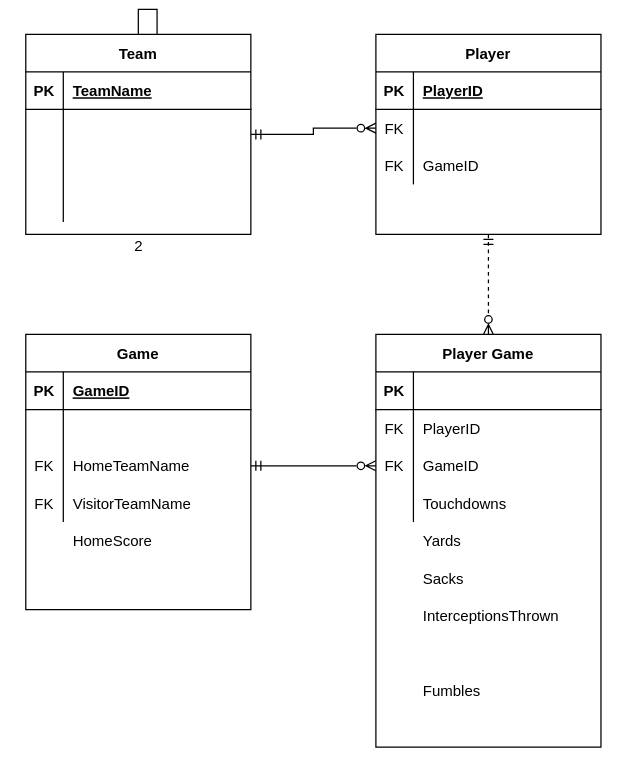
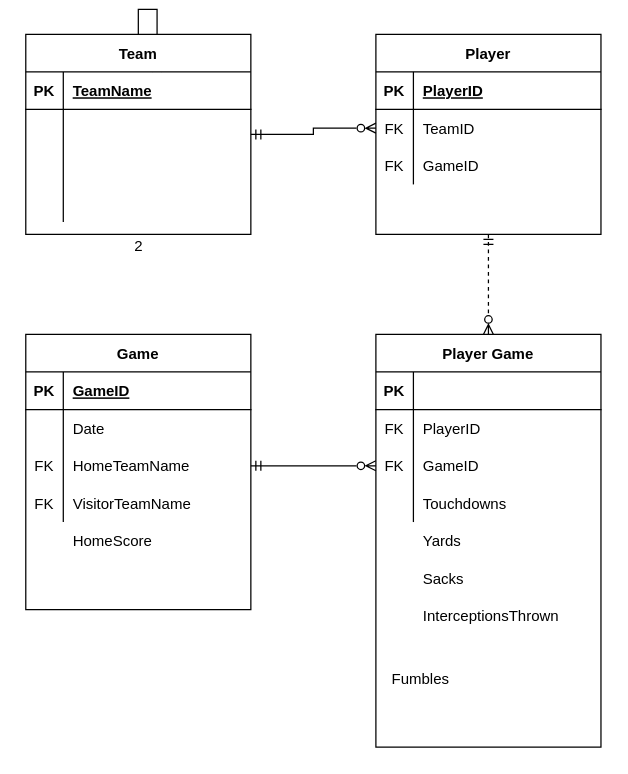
none -> (507, 128)
none -> (157, 428)
(507, 691) -> (476, 678)
